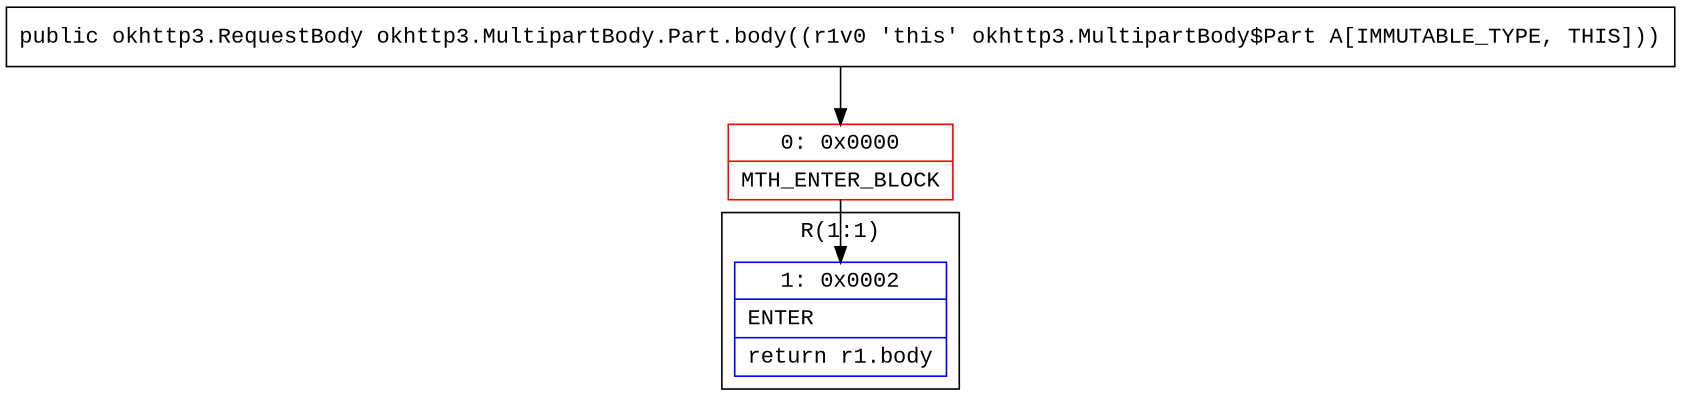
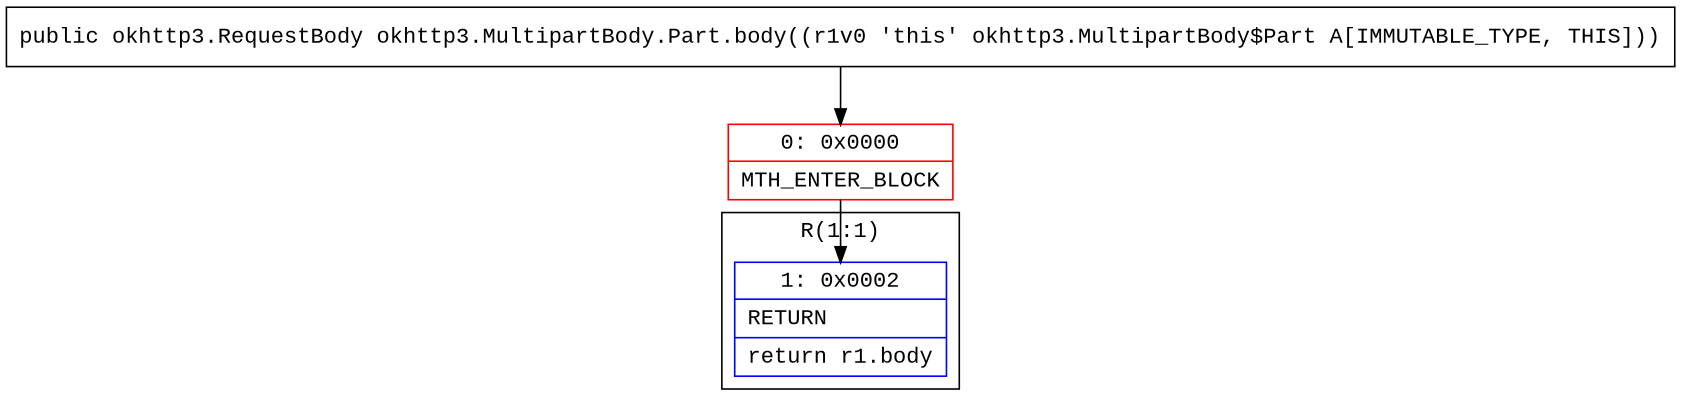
(781, 318) -> (788, 318)
